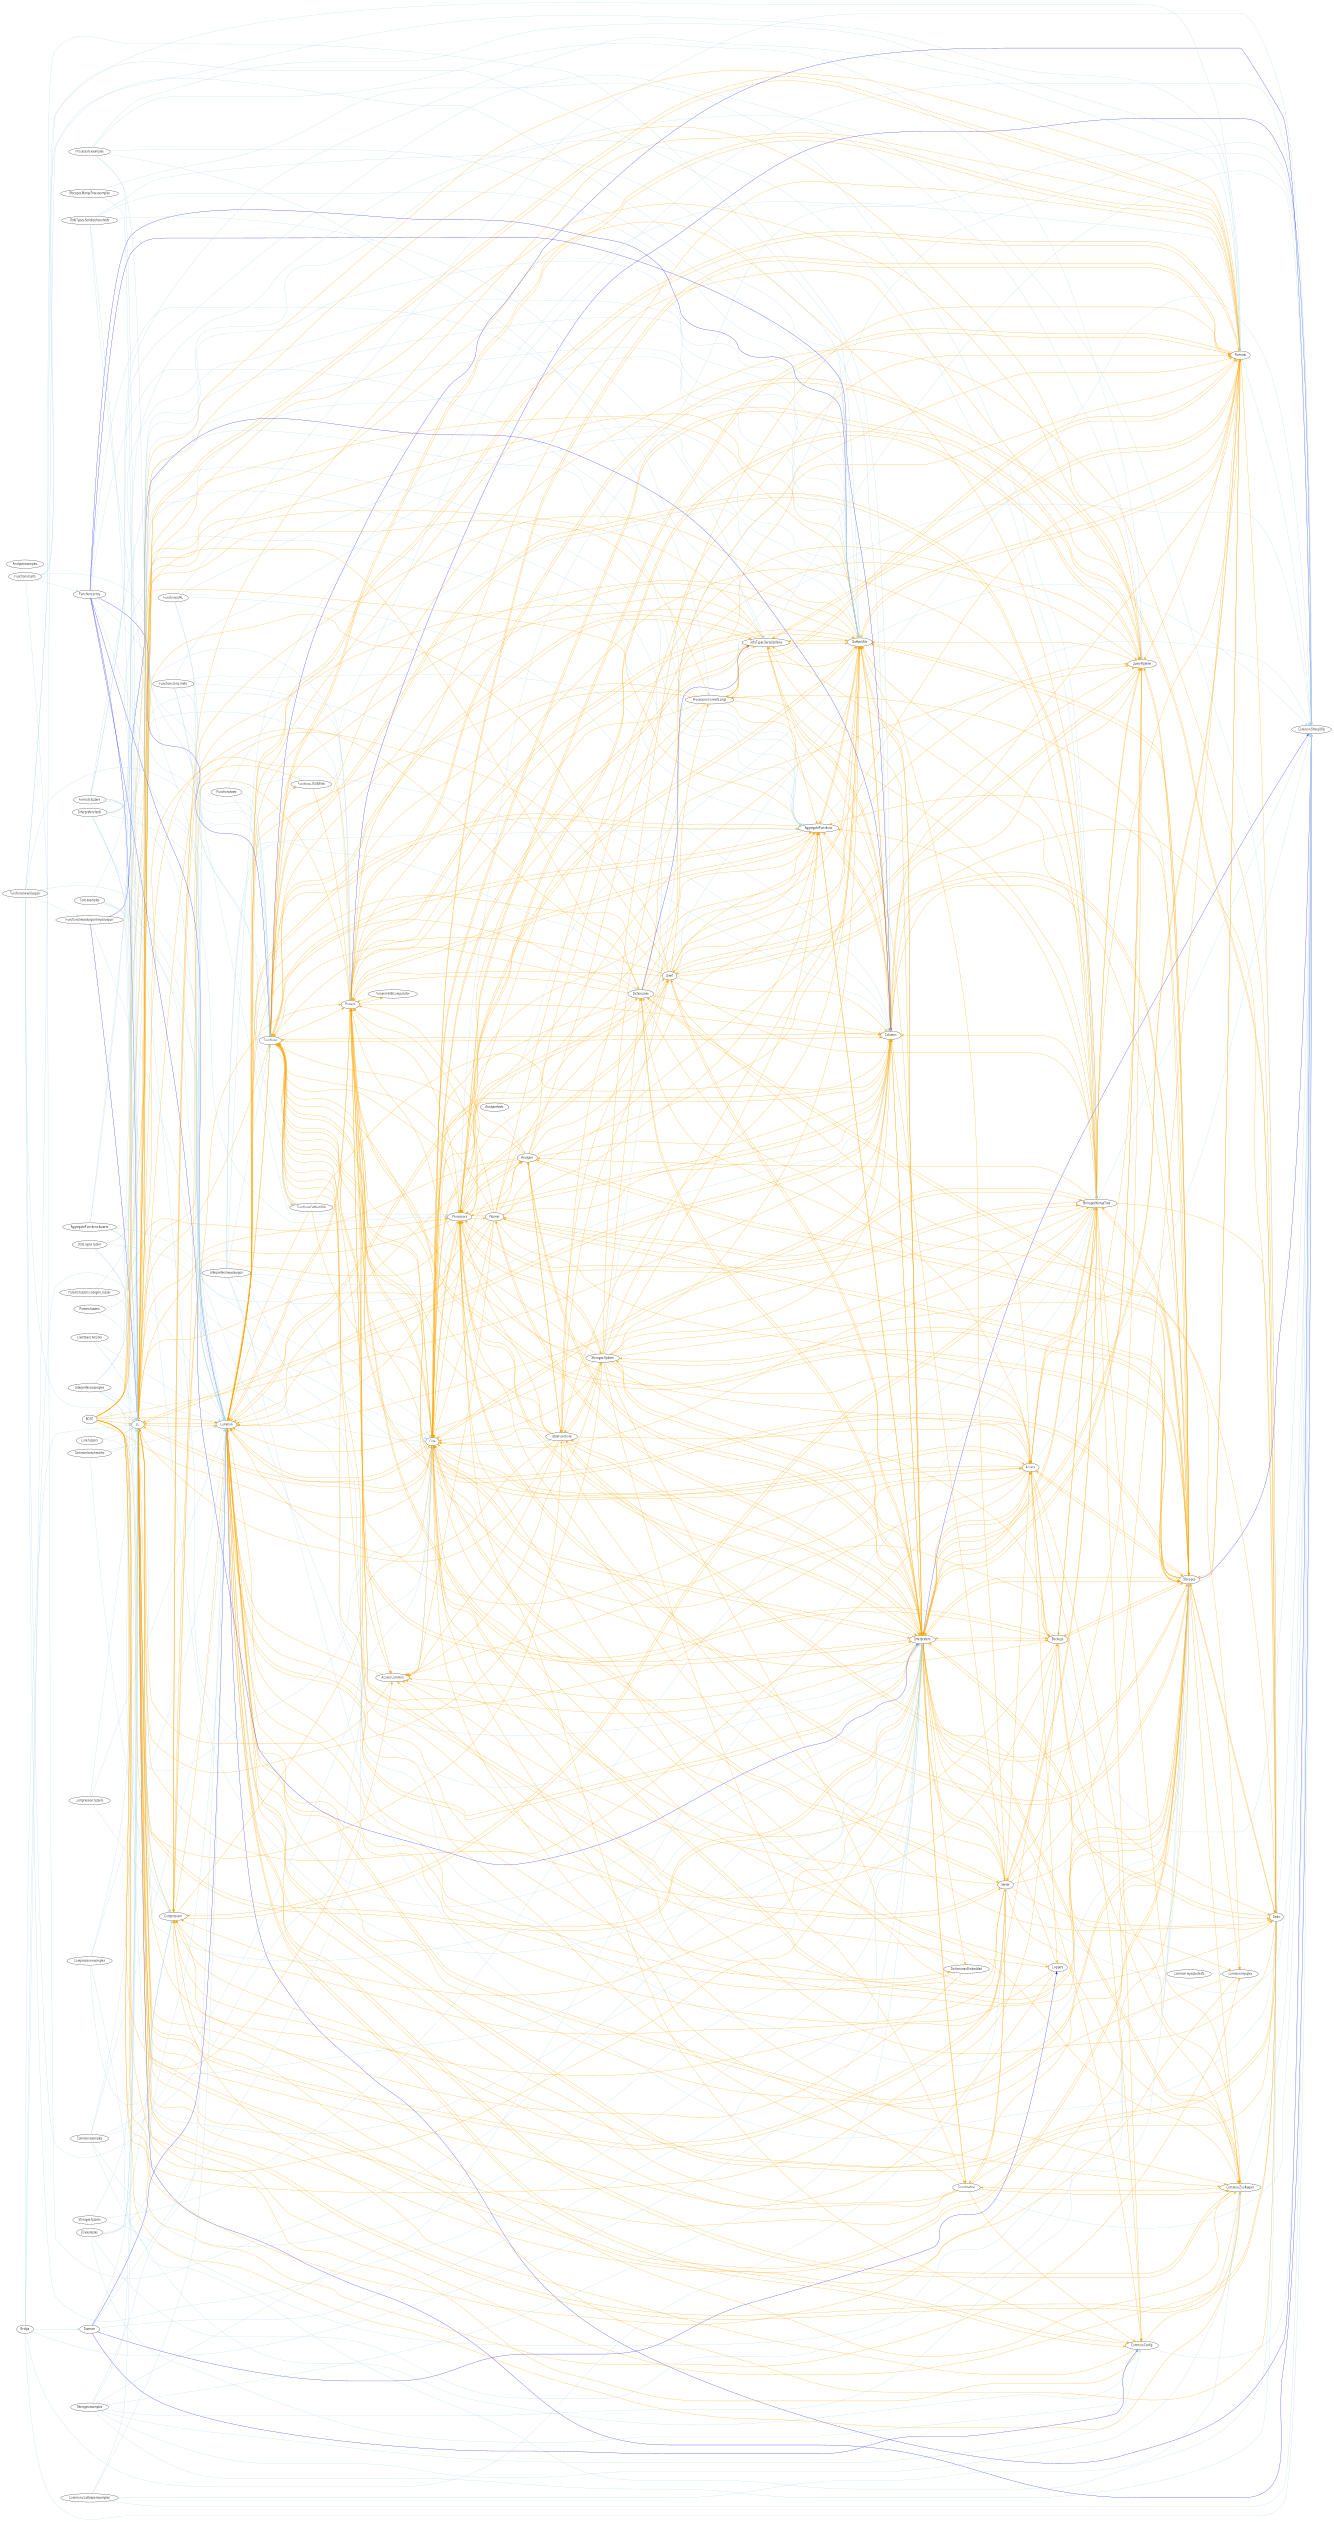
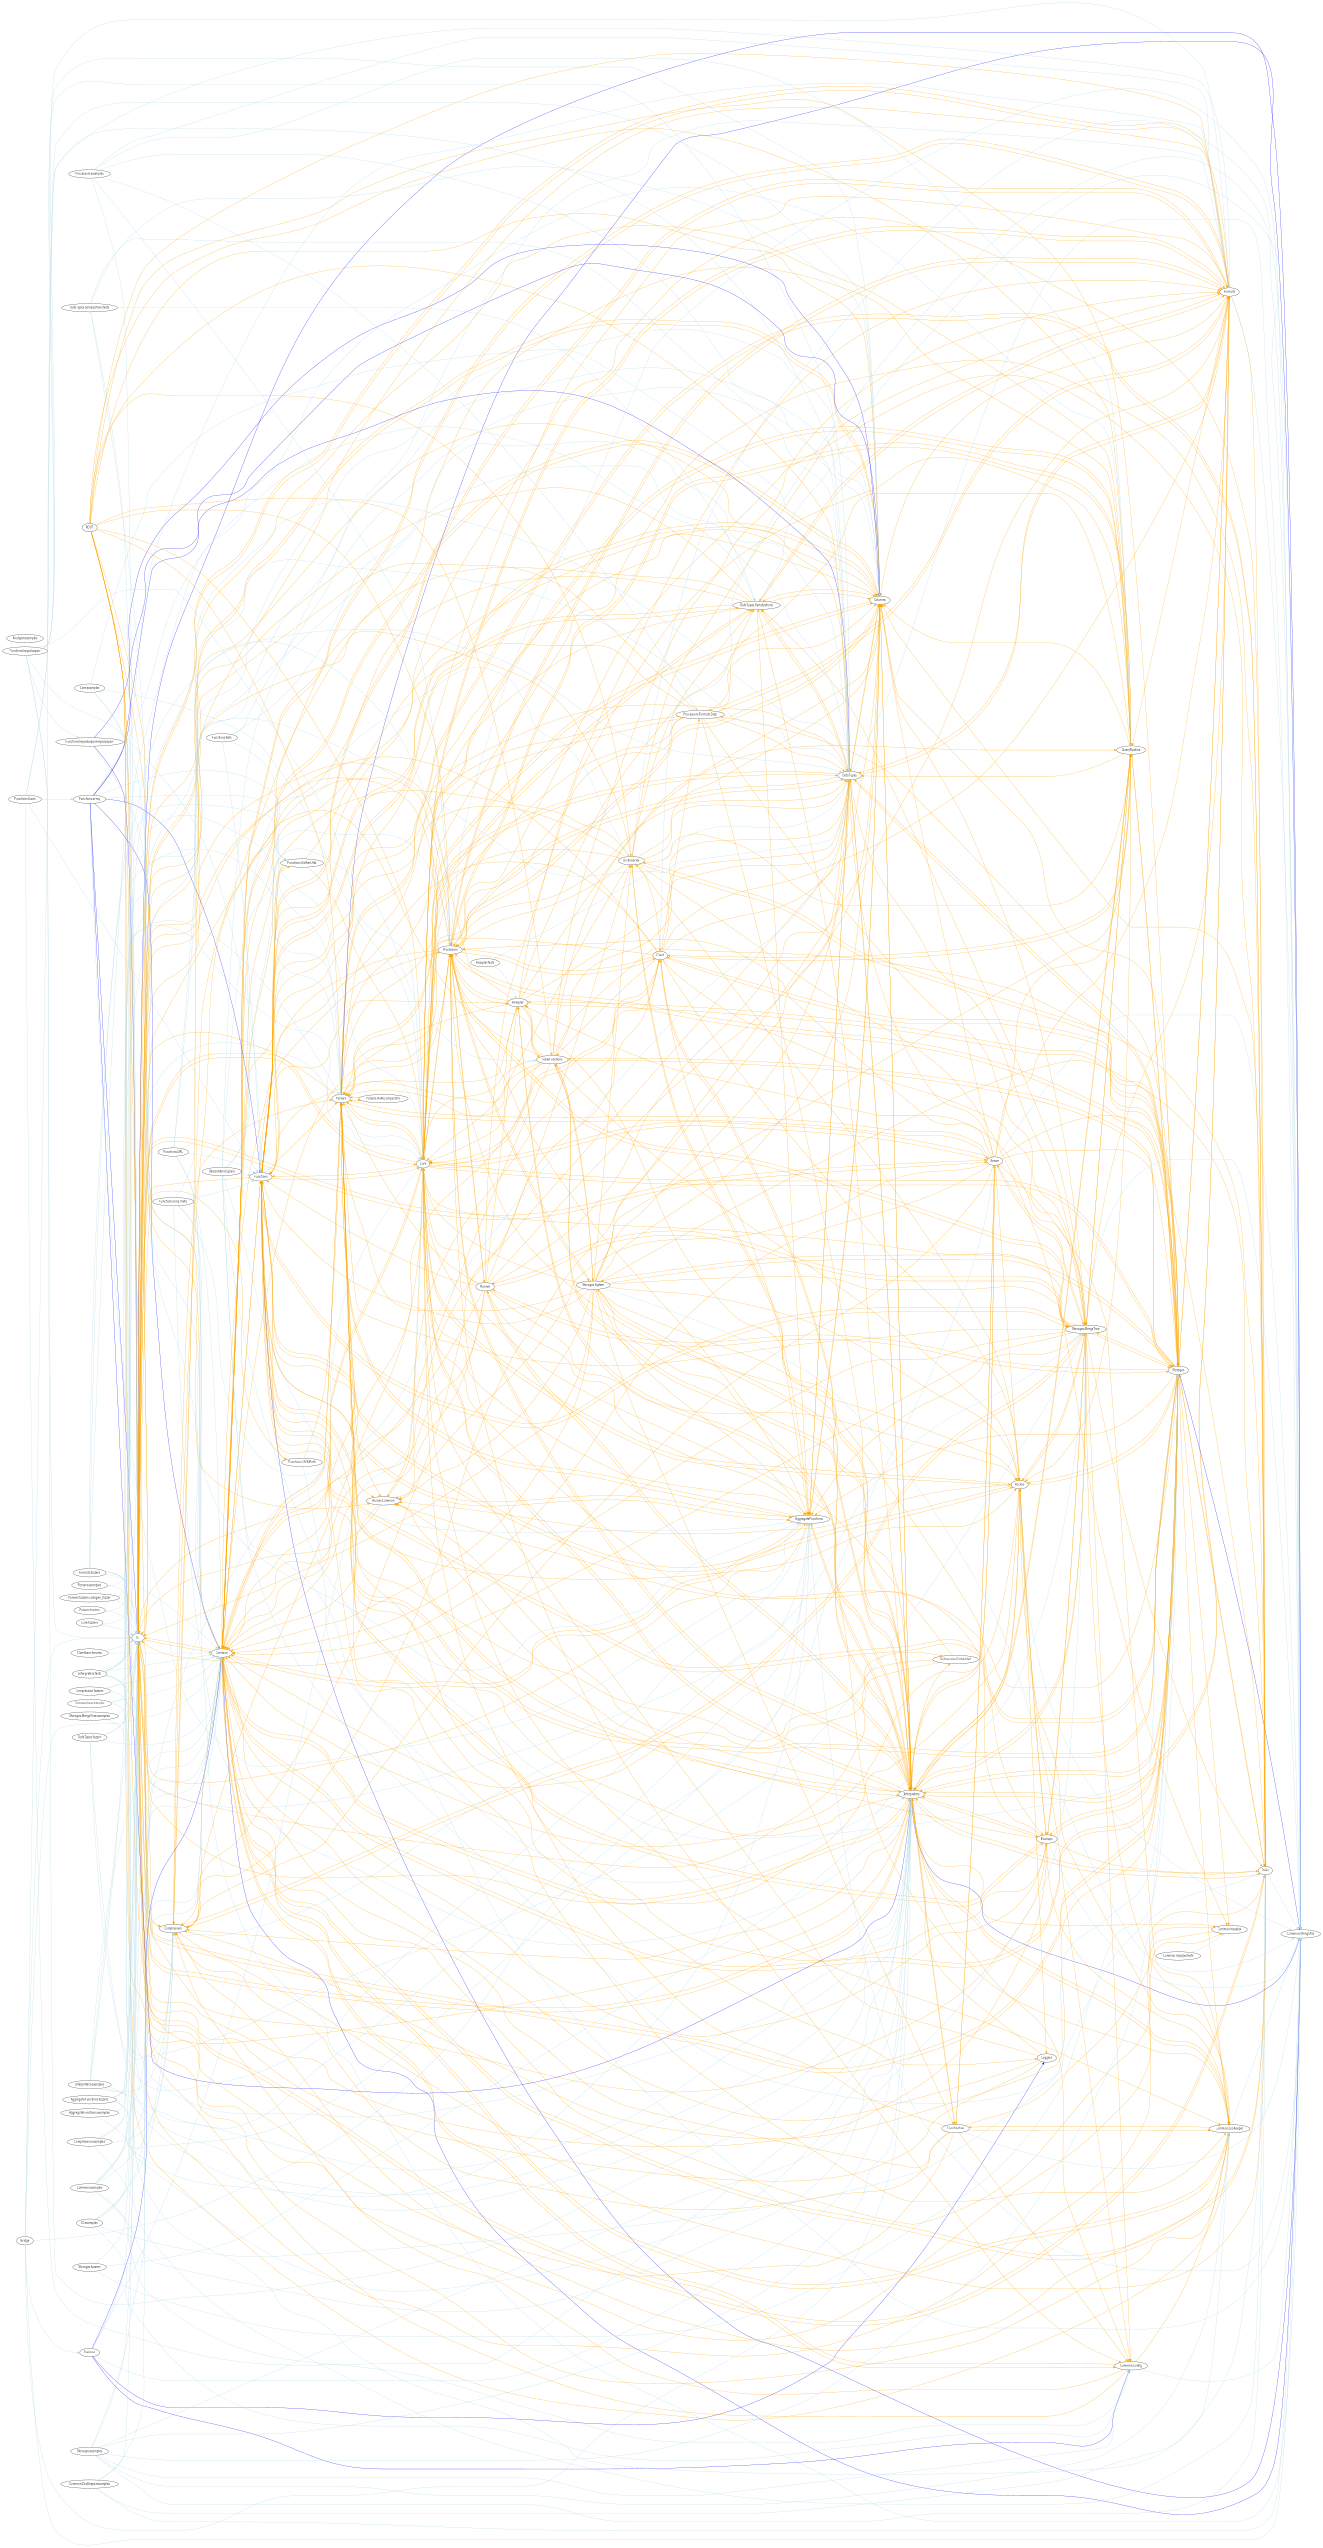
(860, 642) -> (850, 776)
(676, 845) -> (669, 723)
(227, 1273) -> (222, 1172)
none -> (90, 1585)
none -> (90, 2113)
